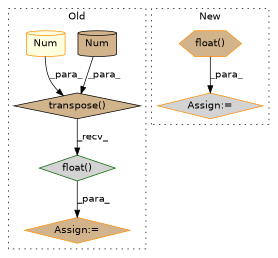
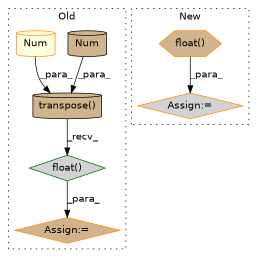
(77, 106) -> (67, 106)
